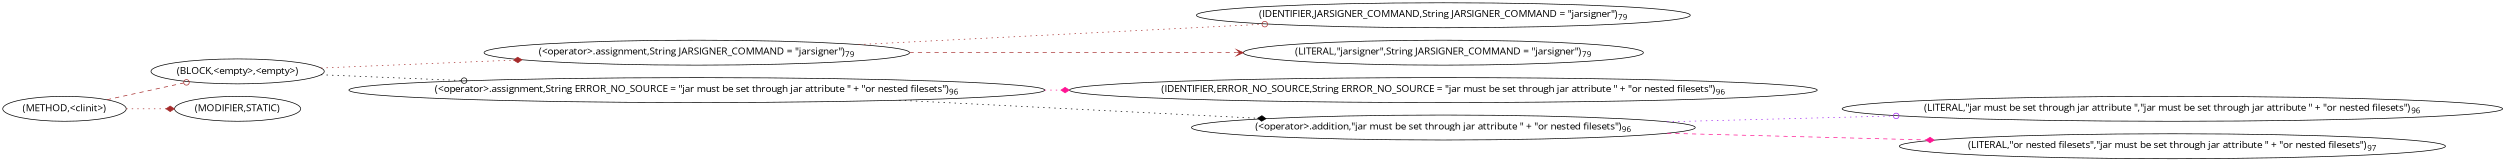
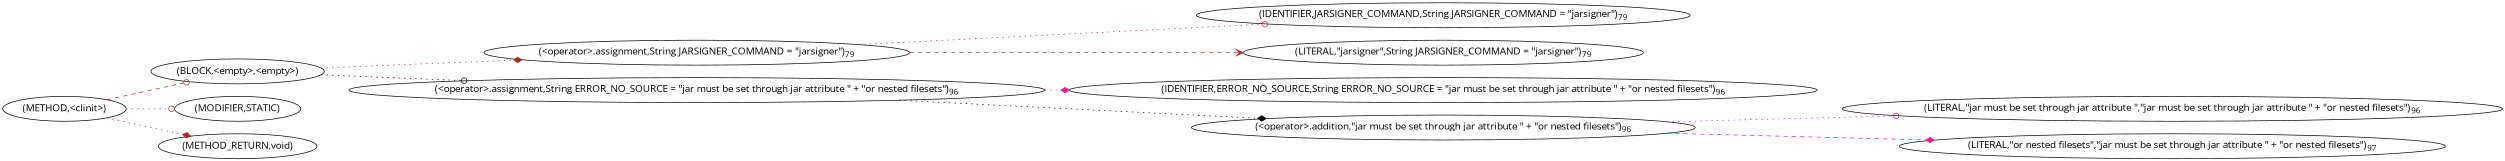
(146, 109) -> (146, 109)
none -> (238, 146)
